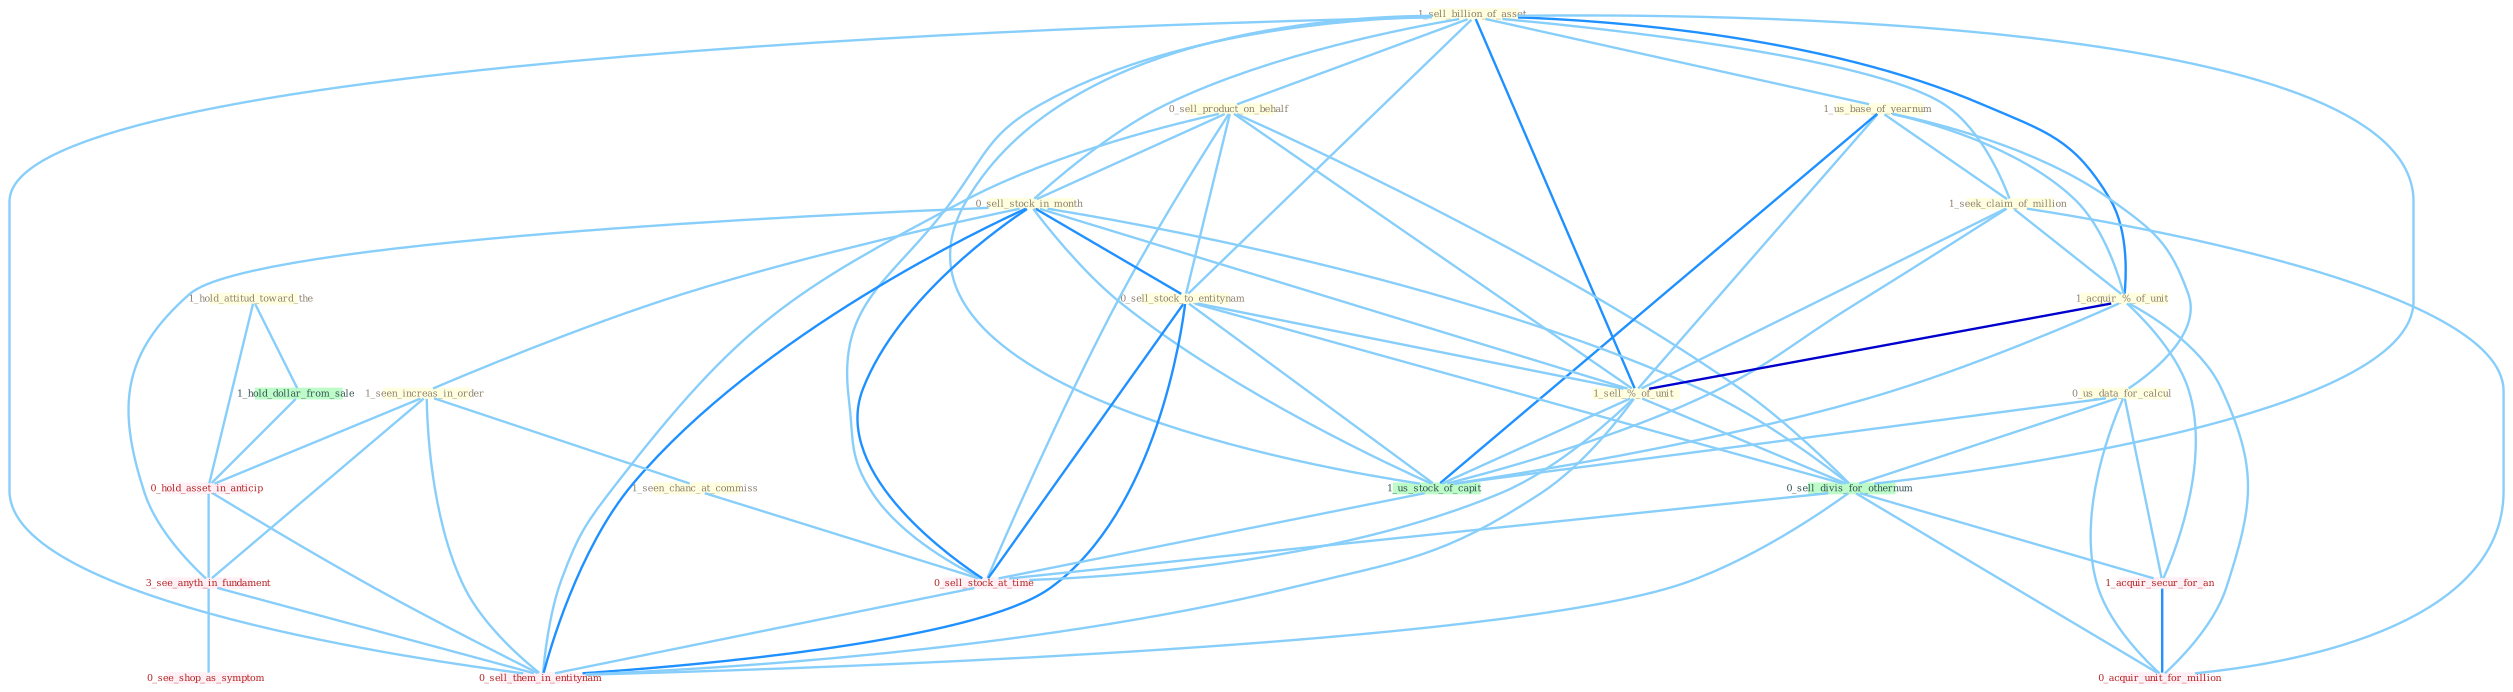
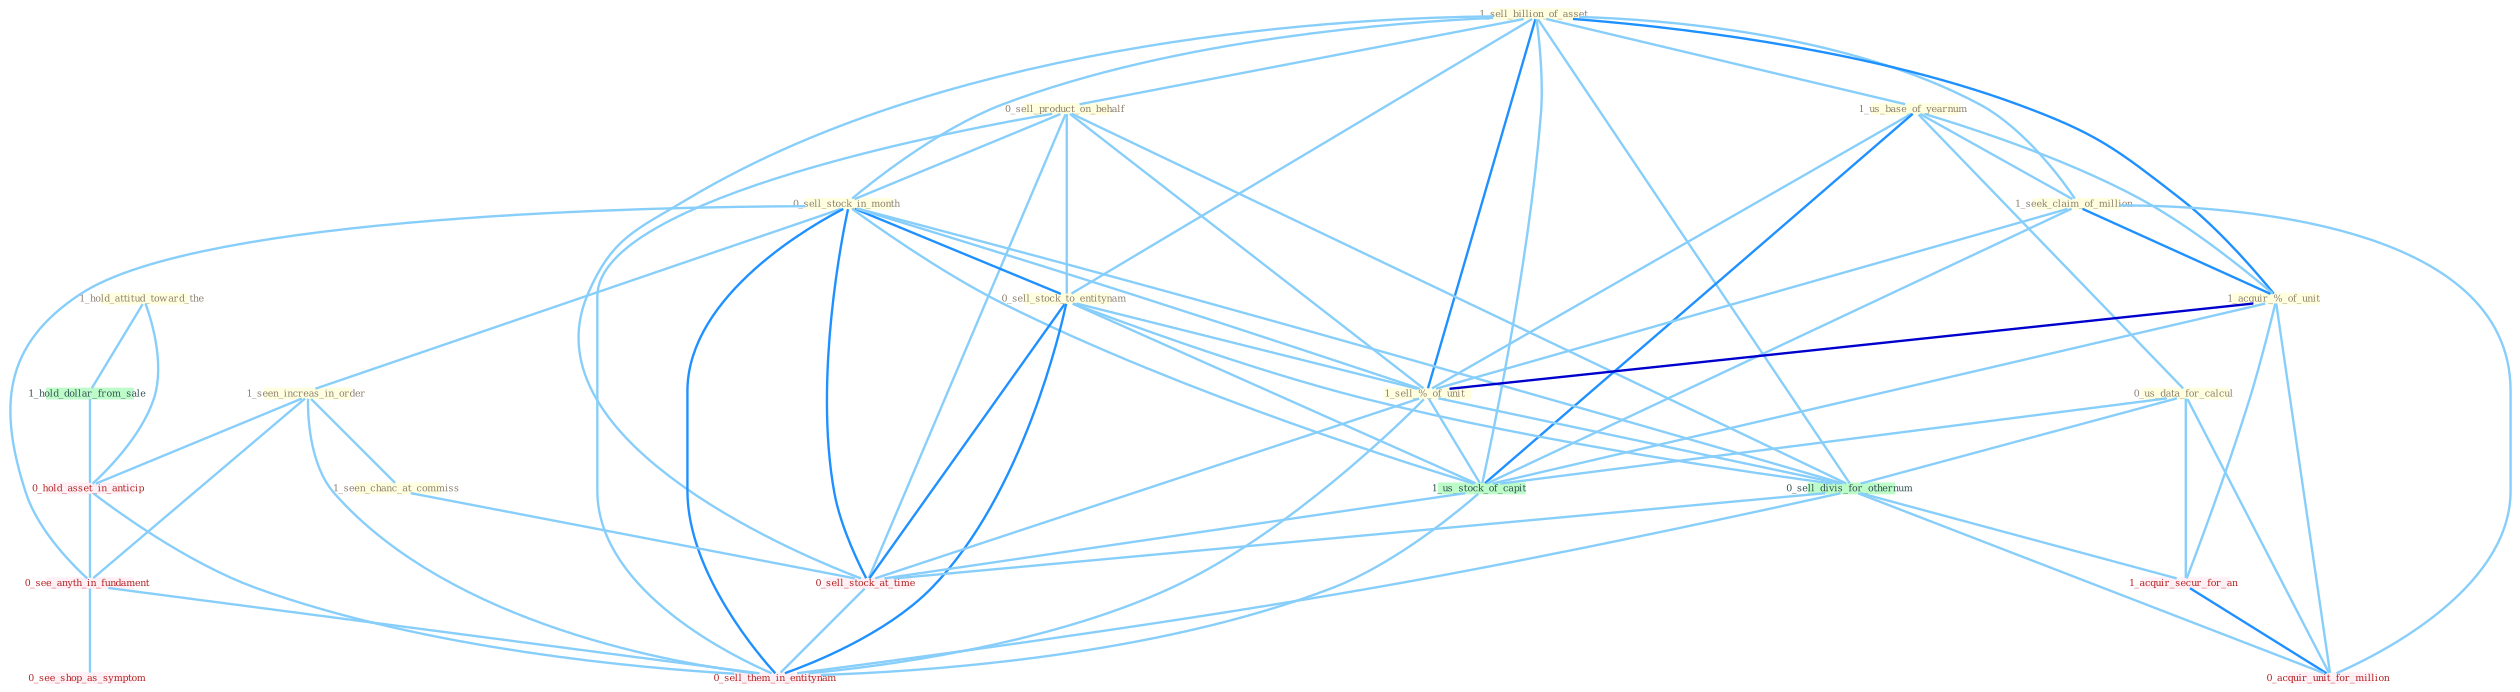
(282, 98) -> (1149, 639)
(2068, 252) -> (2176, 251)
(209, 583) -> (90, 583)
